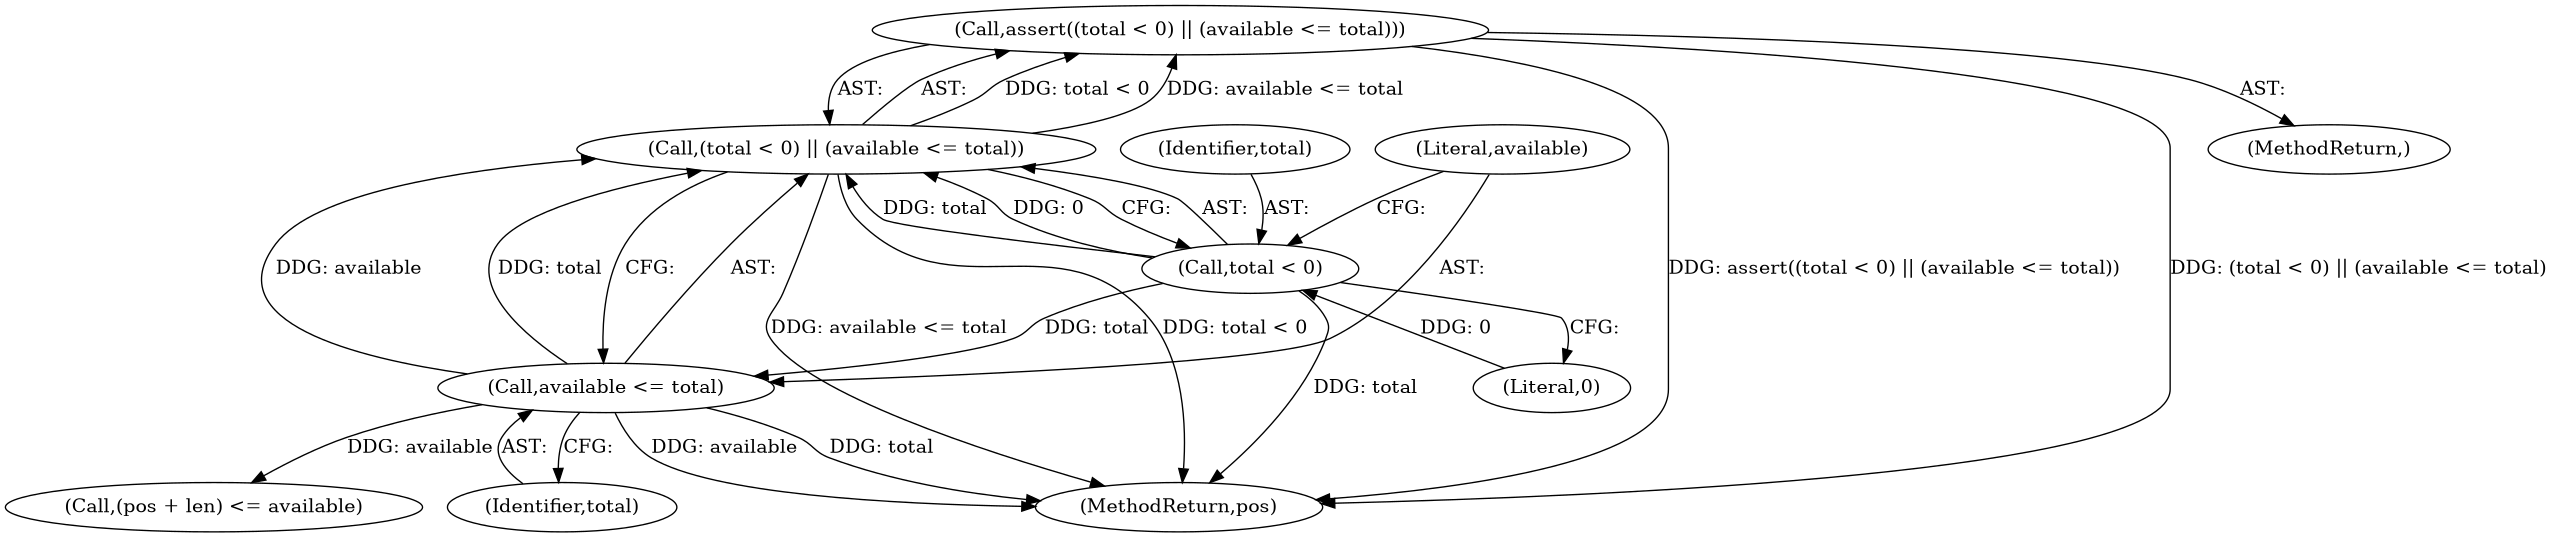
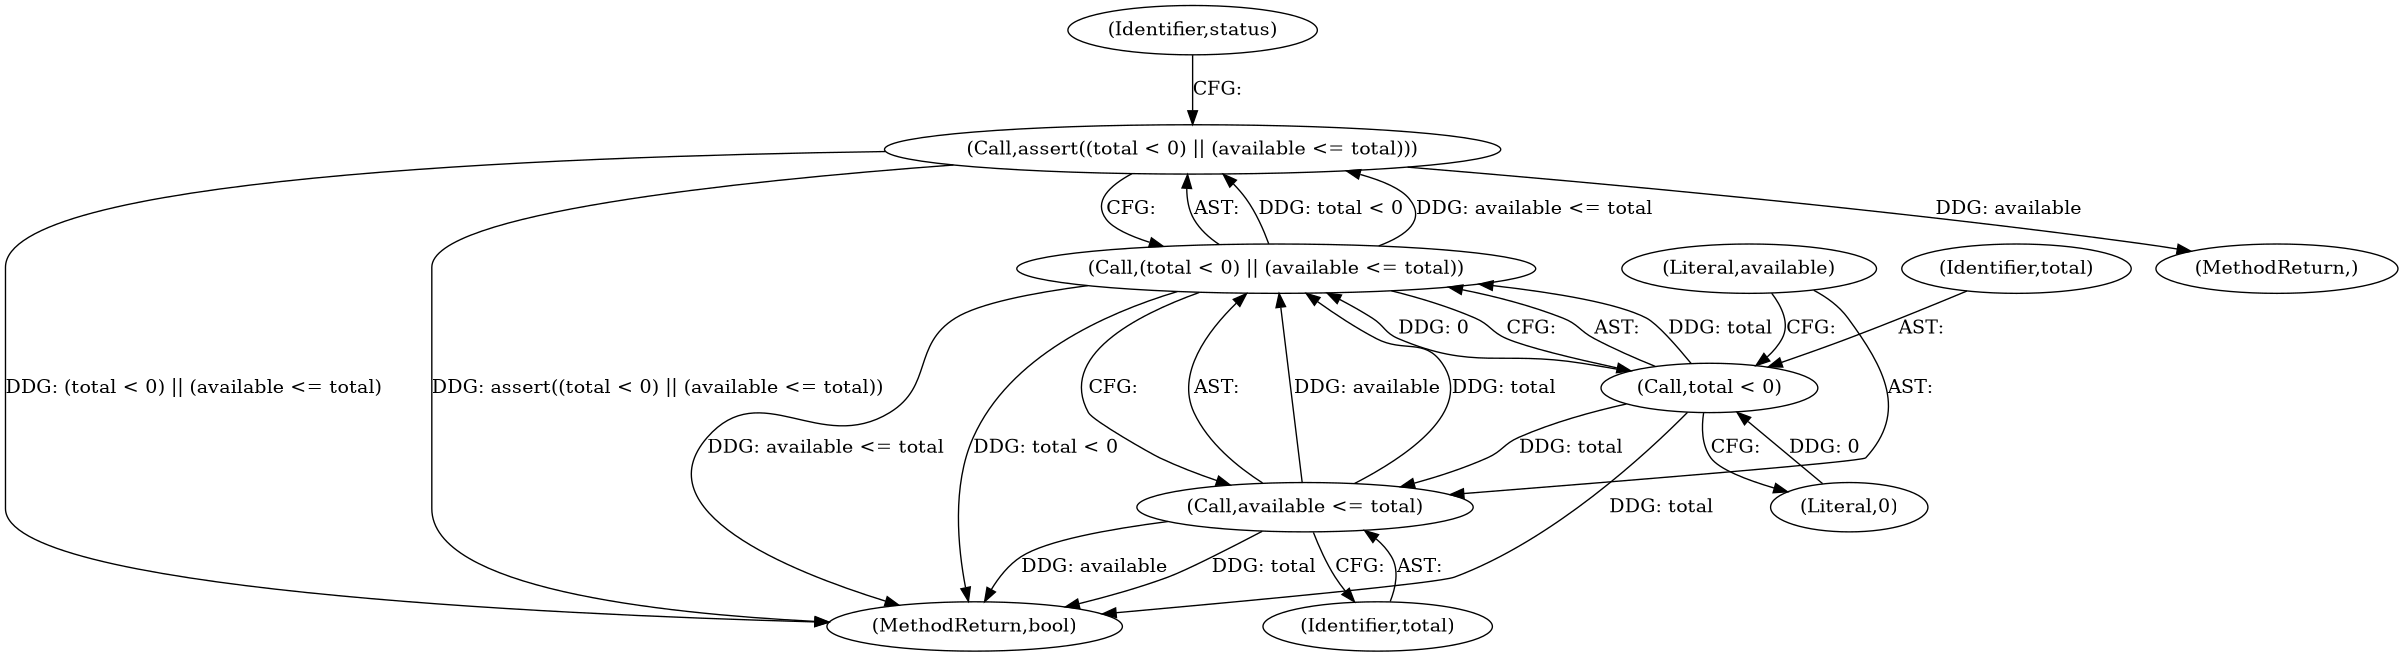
none -> (1193, 30)
(864, 90) -> (1134, 209)
(2266, 90) -> (2009, 209)
(214, 507) -> none
(1179, 507) -> (975, 626)
